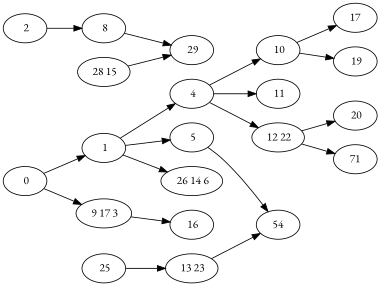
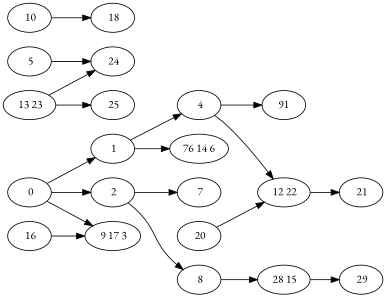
(355, 18) -> (113, 18)
(144, 38) -> (235, 280)
(355, 61) -> none
(231, 74) -> none
(278, 94) -> (284, 105)
(314, 127) -> (237, 217)
(144, 143) -> none
(355, 159) -> (361, 192)
(192, 181) -> (199, 149)
none -> (67, 192)
none -> (199, 192)
(147, 219) -> (64, 236)
(278, 225) -> (113, 61)
(141, 268) -> (69, 105)
